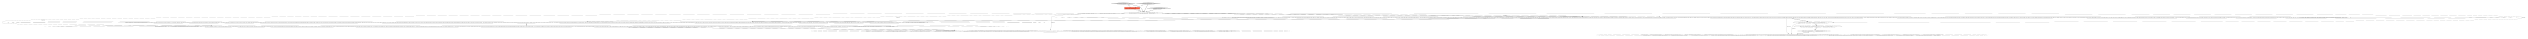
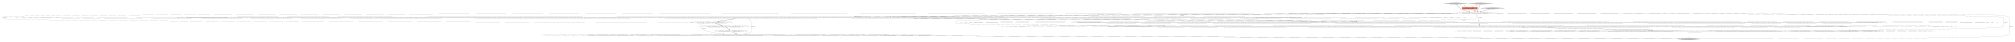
none -> (1689, 39)
